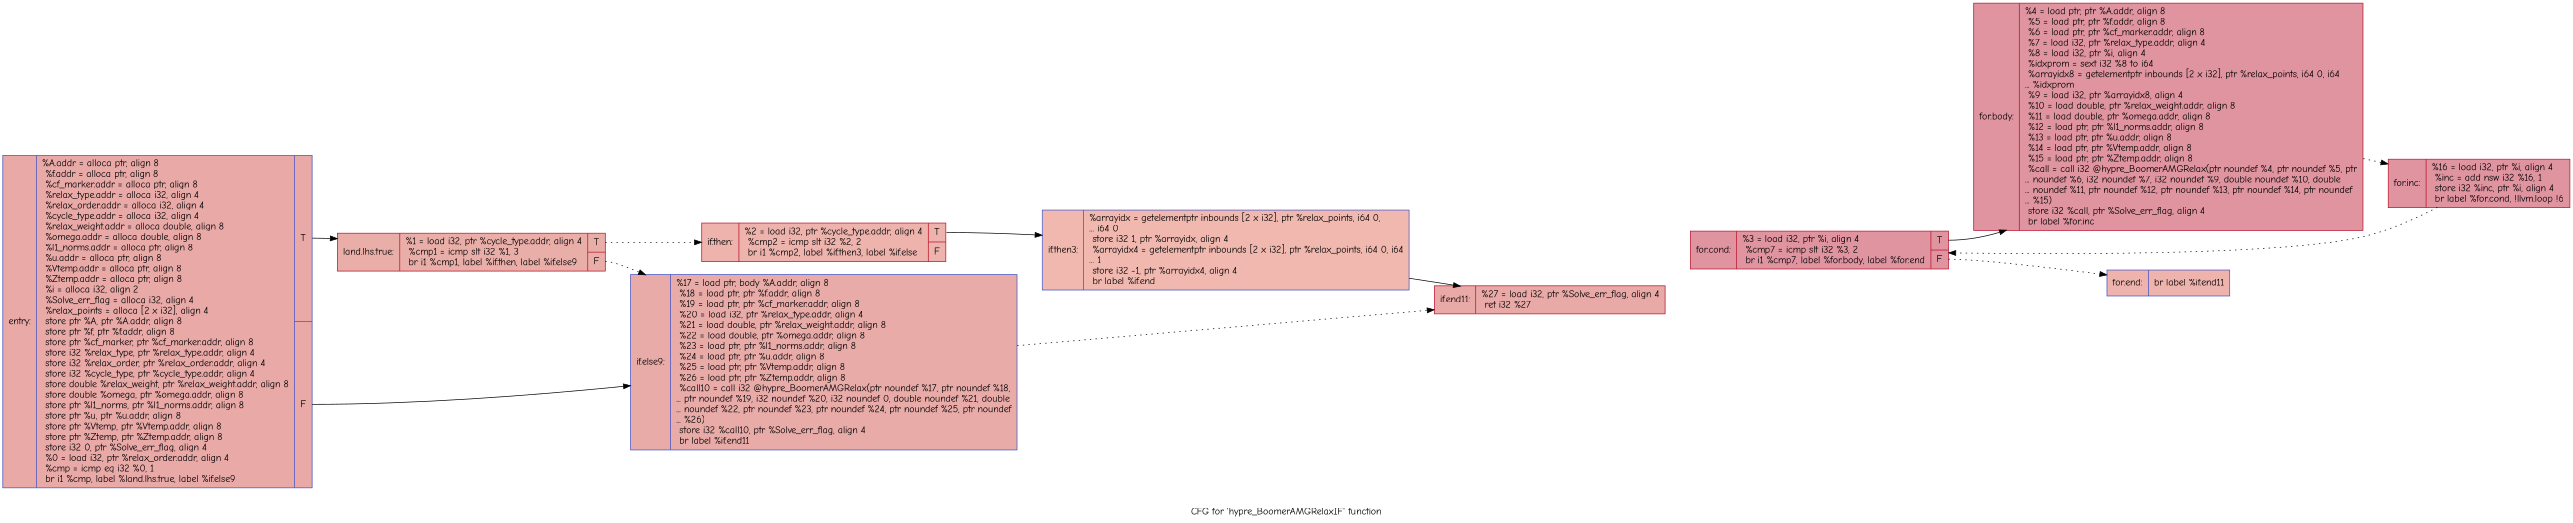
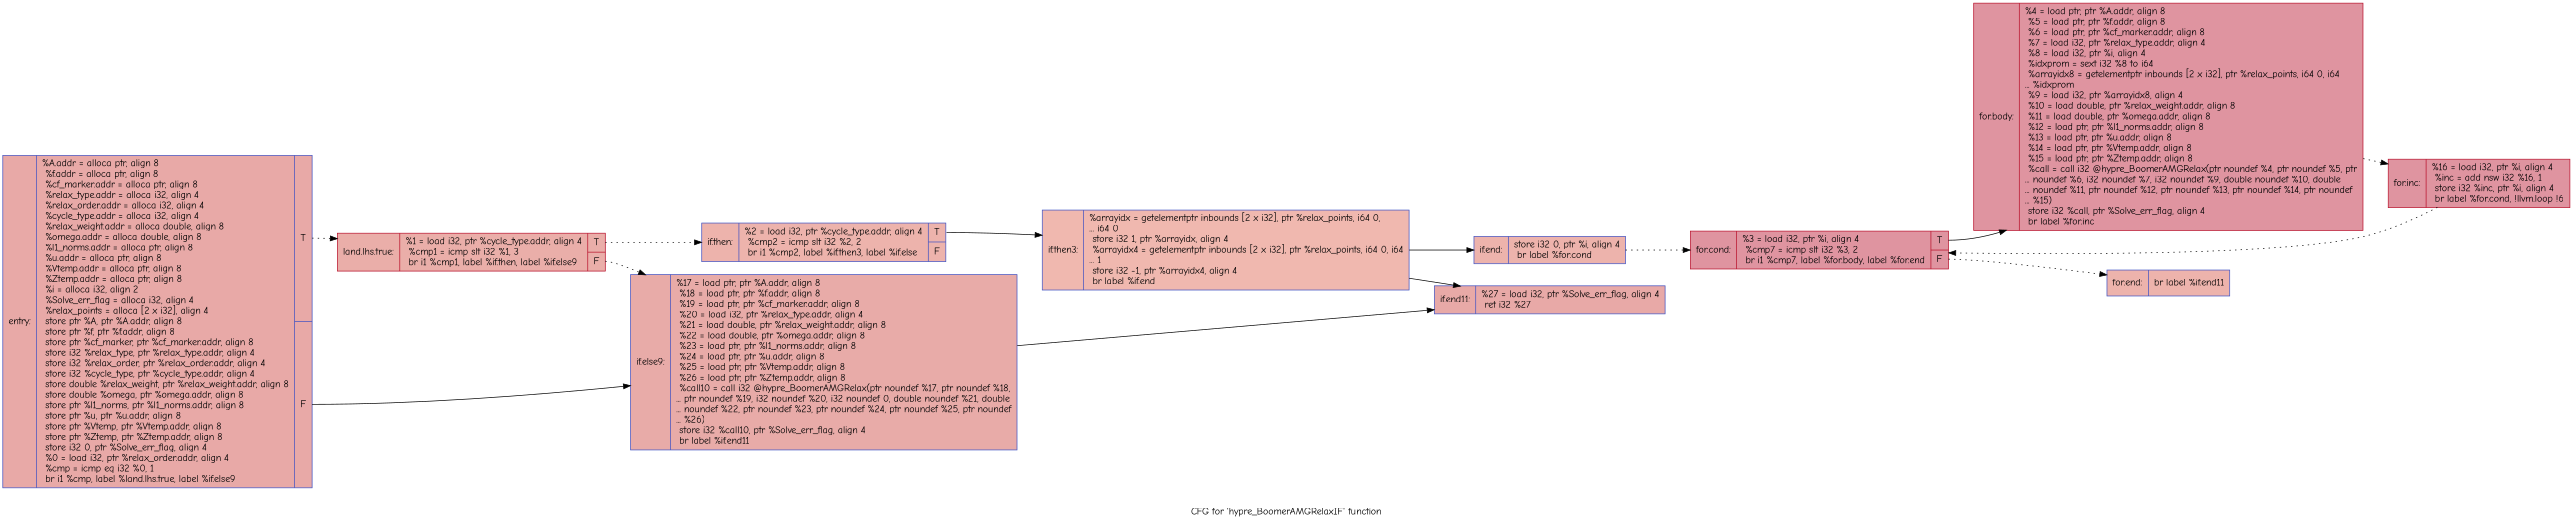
(321, 238) -> (321, 238)
(824, 242) -> (824, 242)
none -> (1550, 250)
(753, 283) -> (748, 283)
(1550, 300) -> (1550, 300)
(1222, 328) -> (1222, 328)
